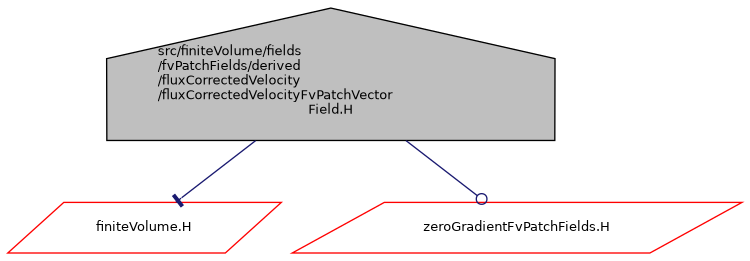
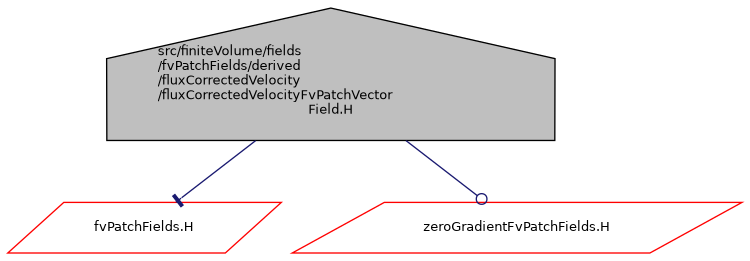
(145, 228) -> (145, 228)
